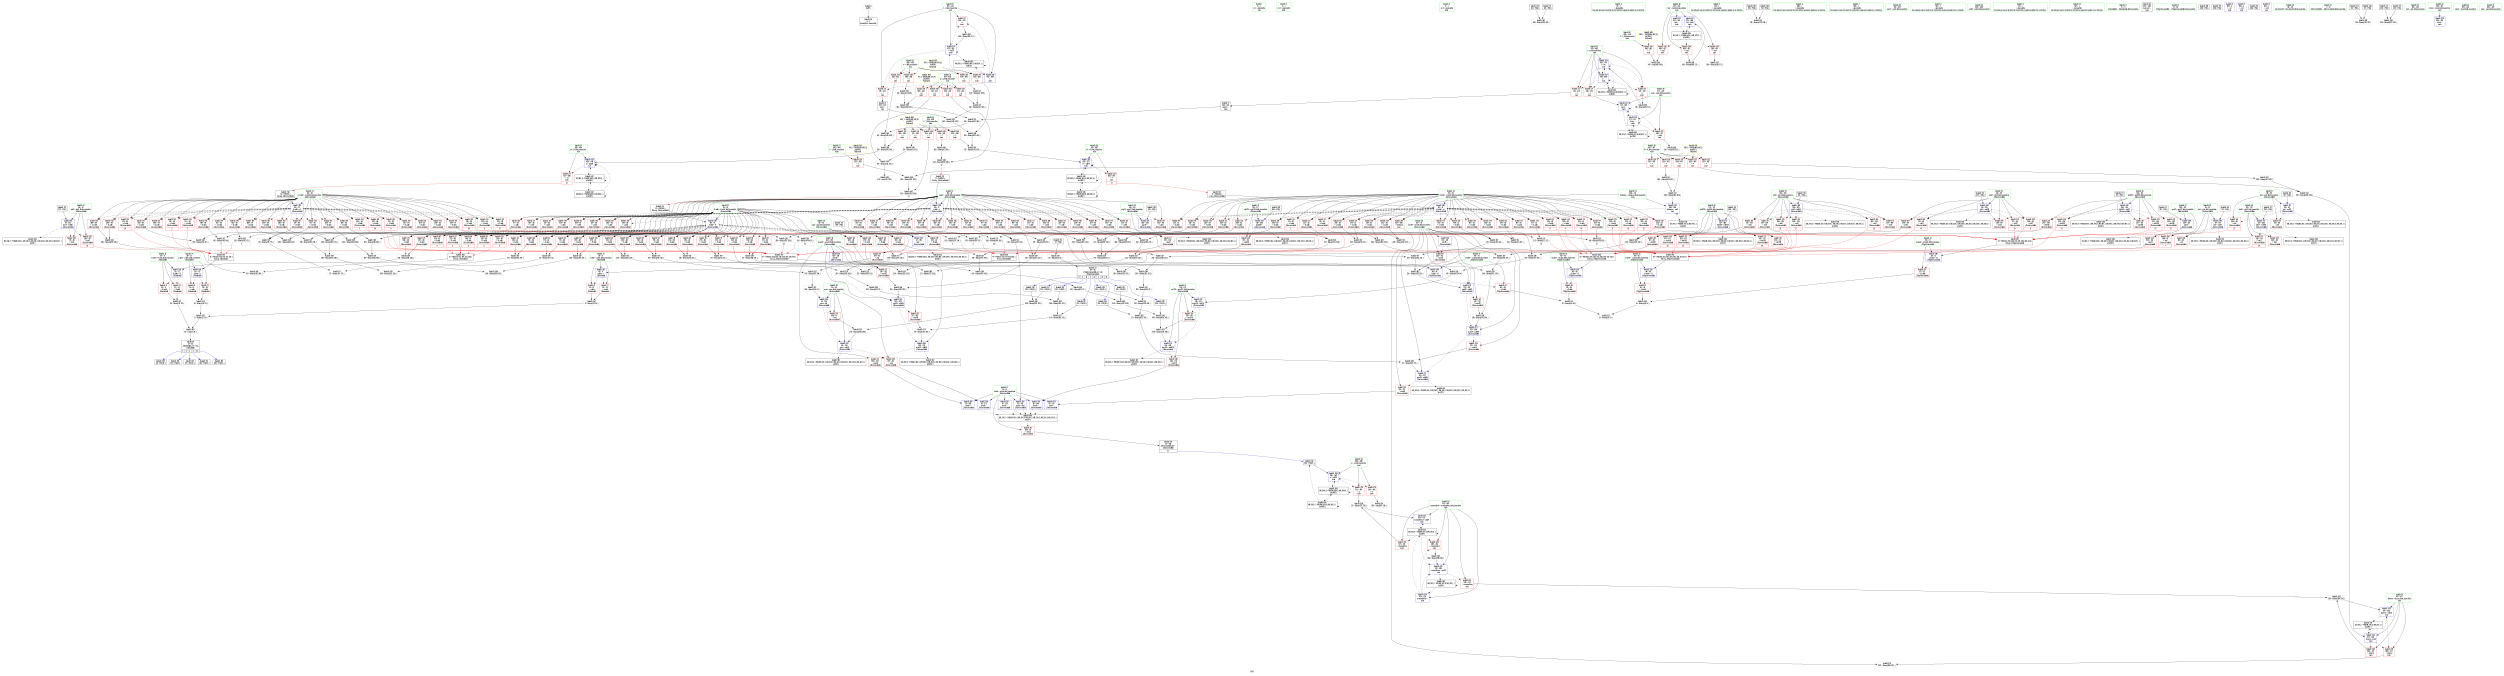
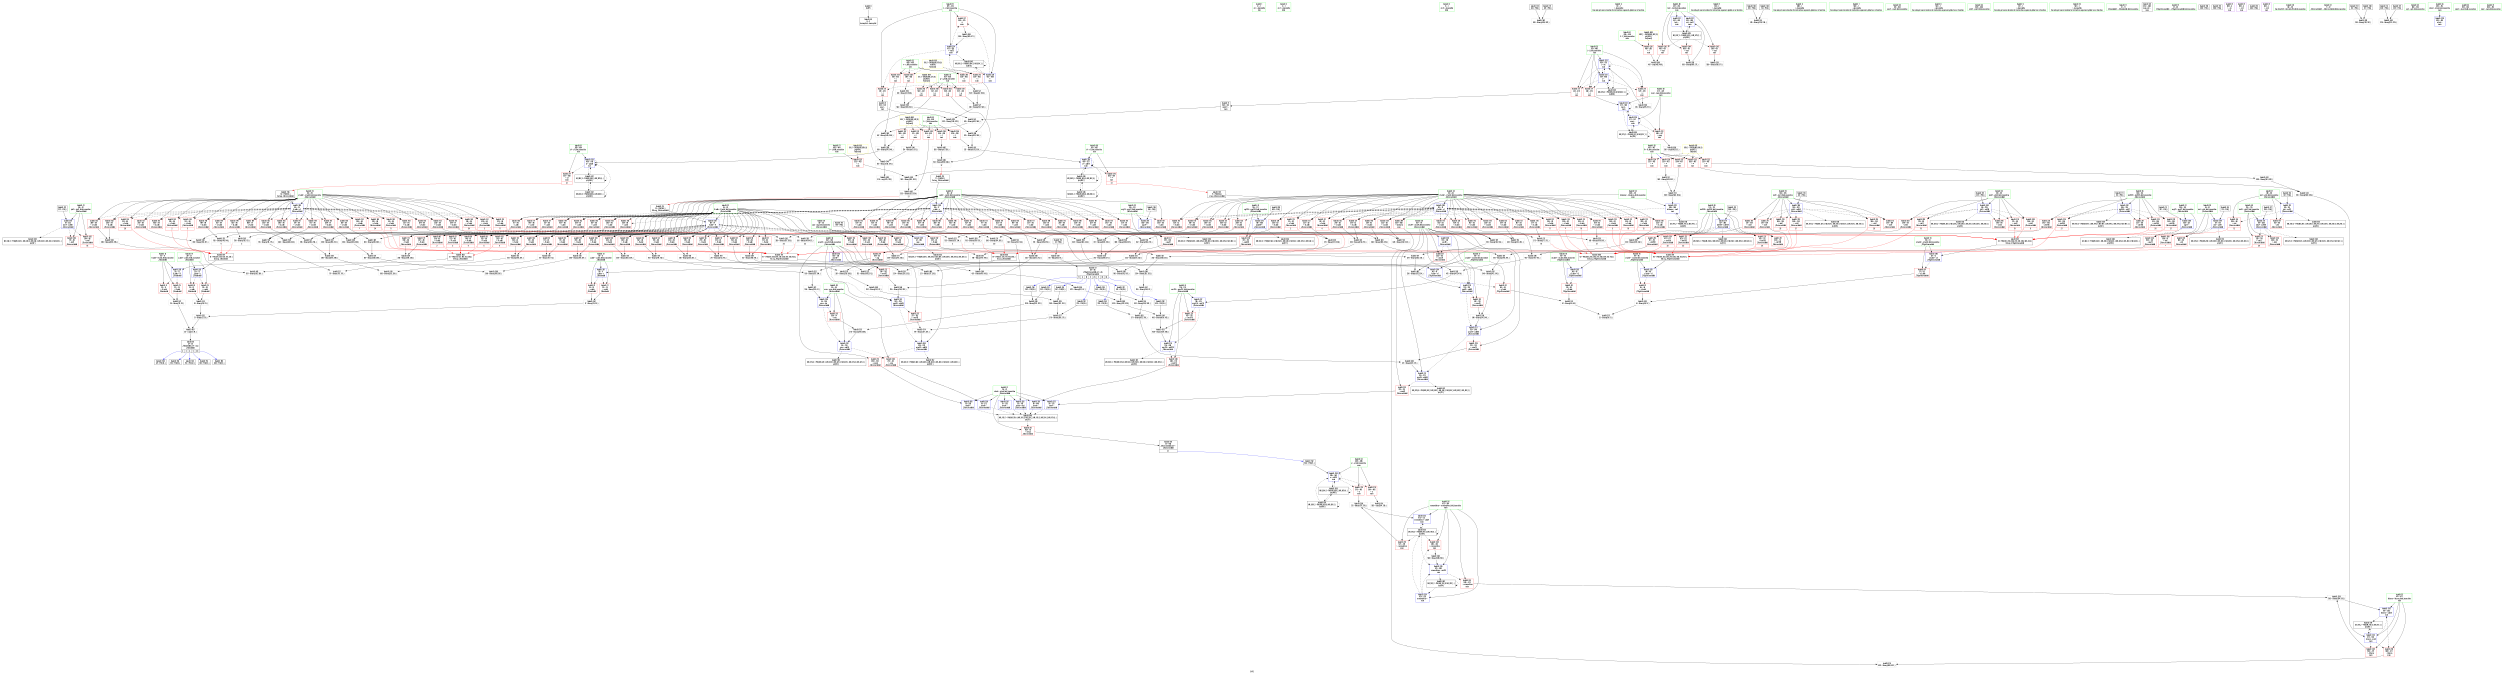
(1312, 484) -> (1316, 488)
